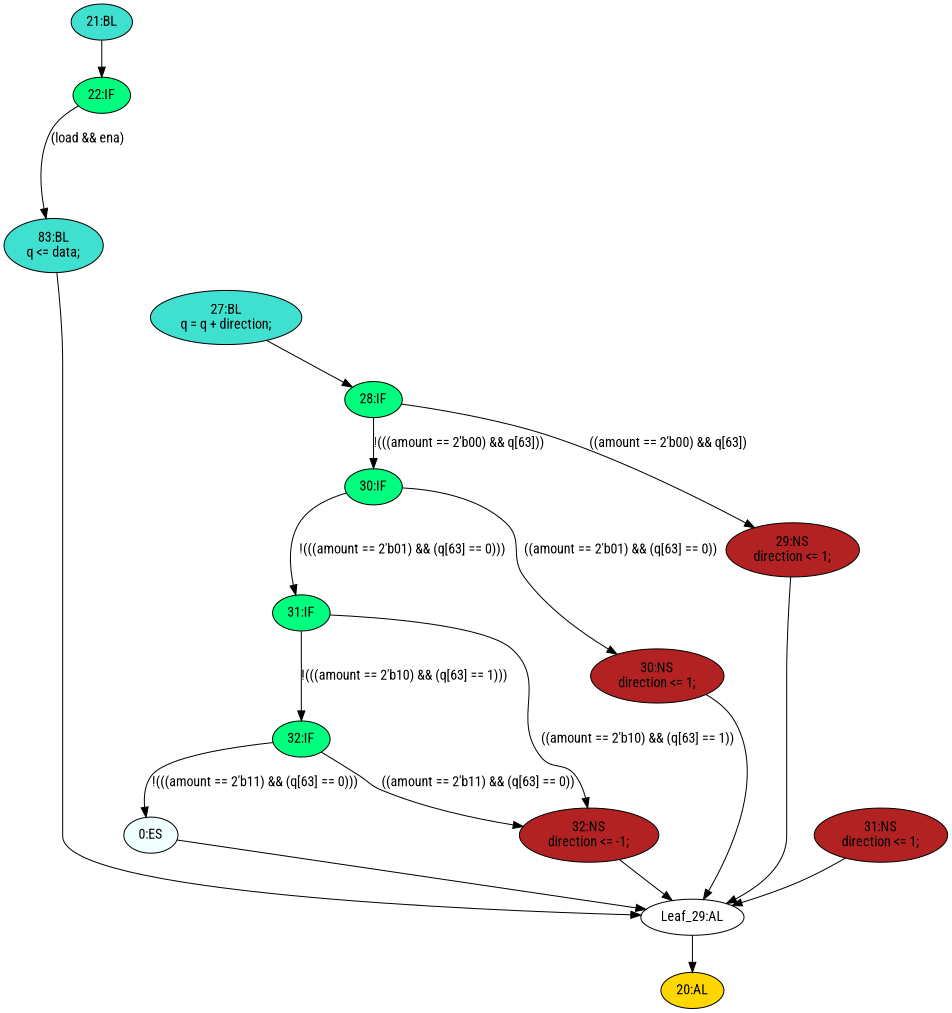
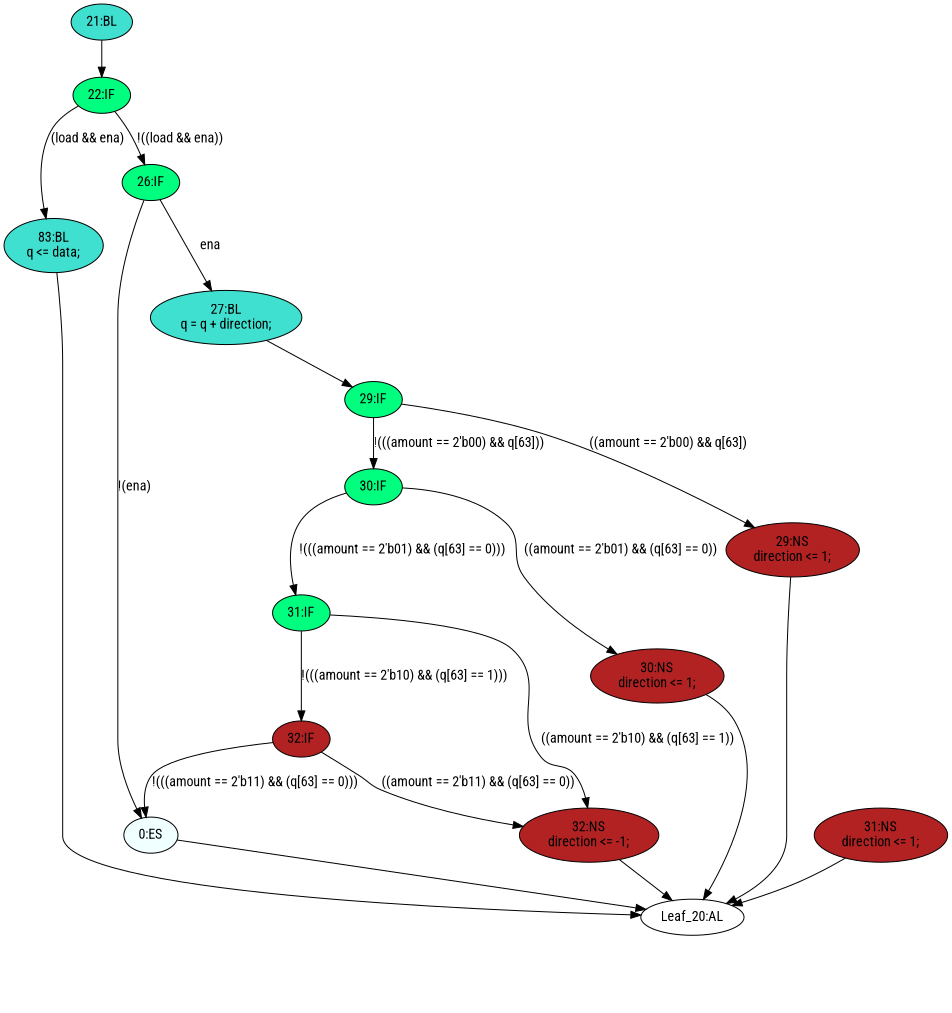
none -> (151, 183)
(374, 400) -> (374, 400)
(301, 739) -> (301, 739)
(692, 917) -> (692, 917)
(692, 990) -> none
